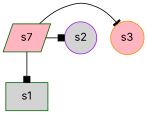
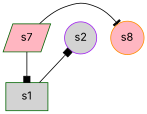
(51, 38) -> (52, 69)
(127, 38) -> (127, 38)
